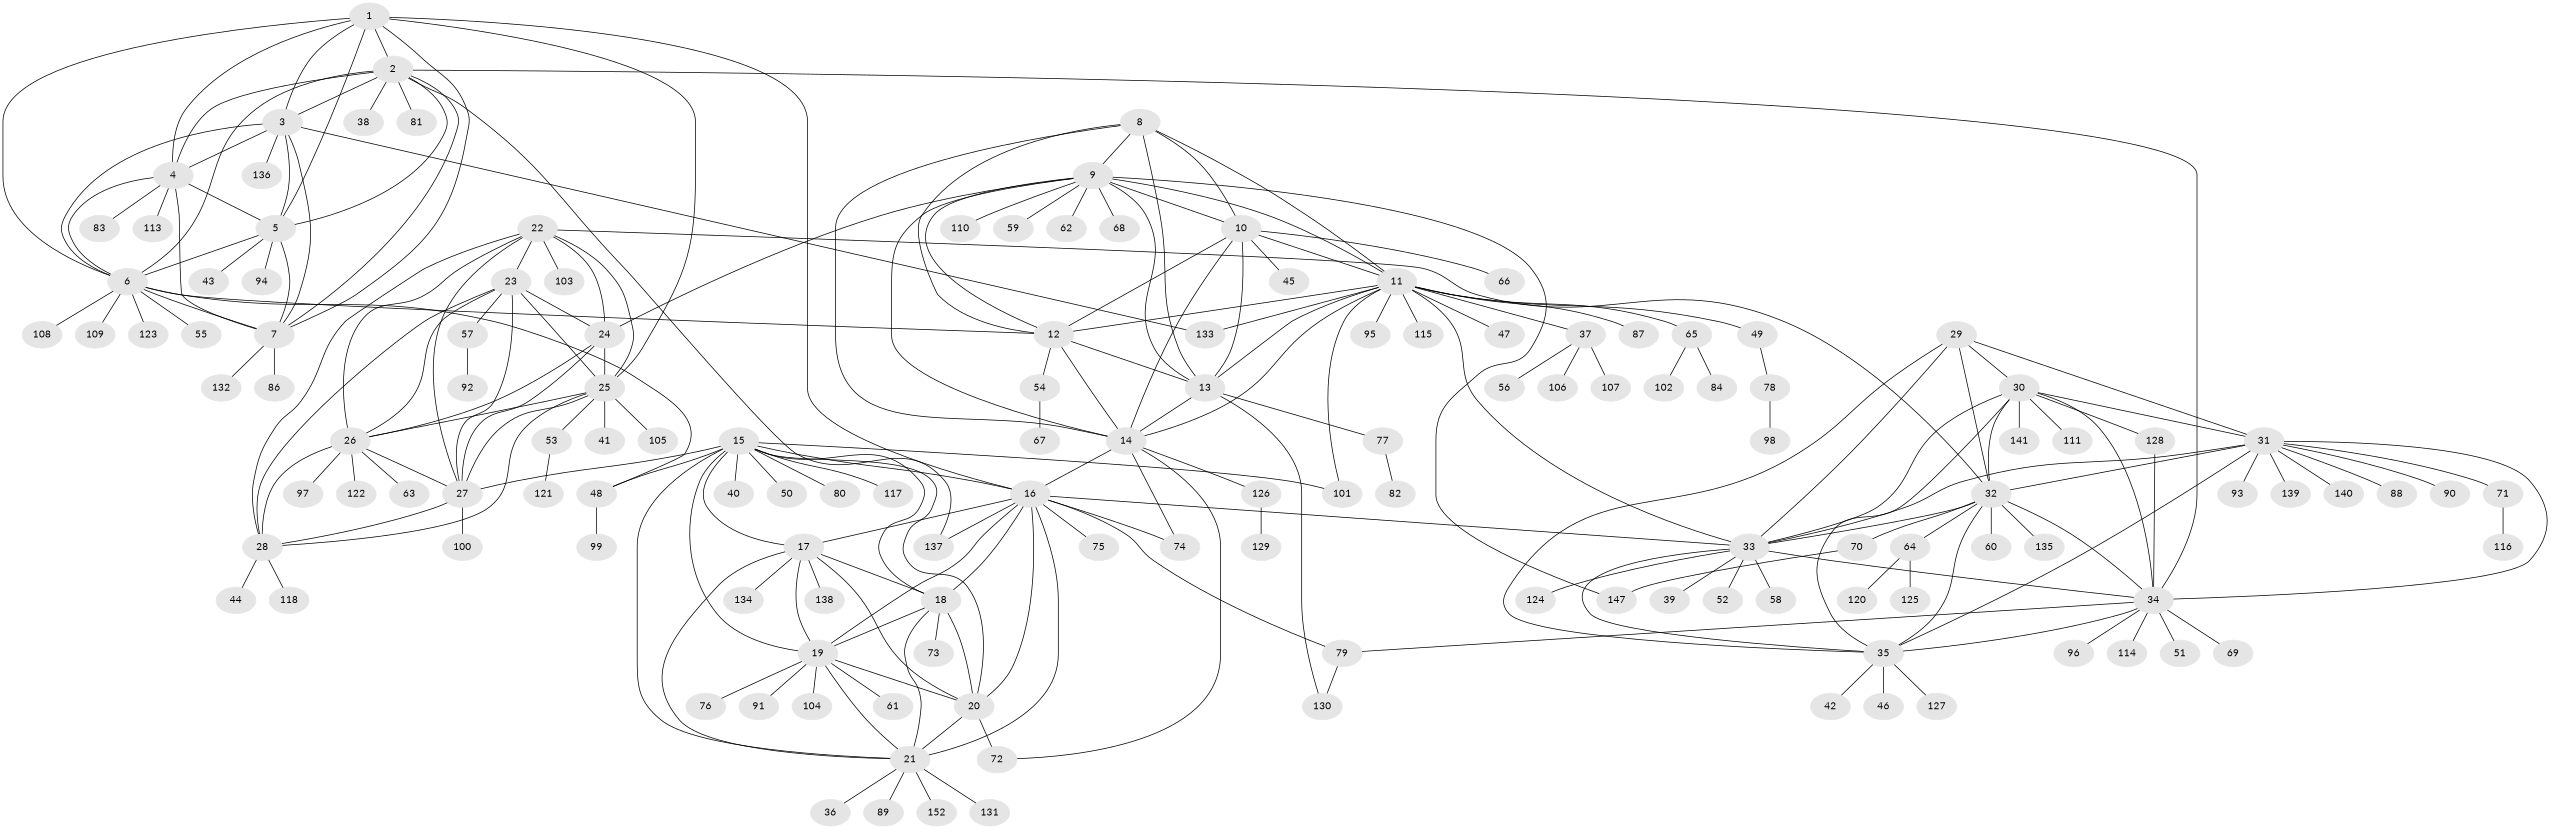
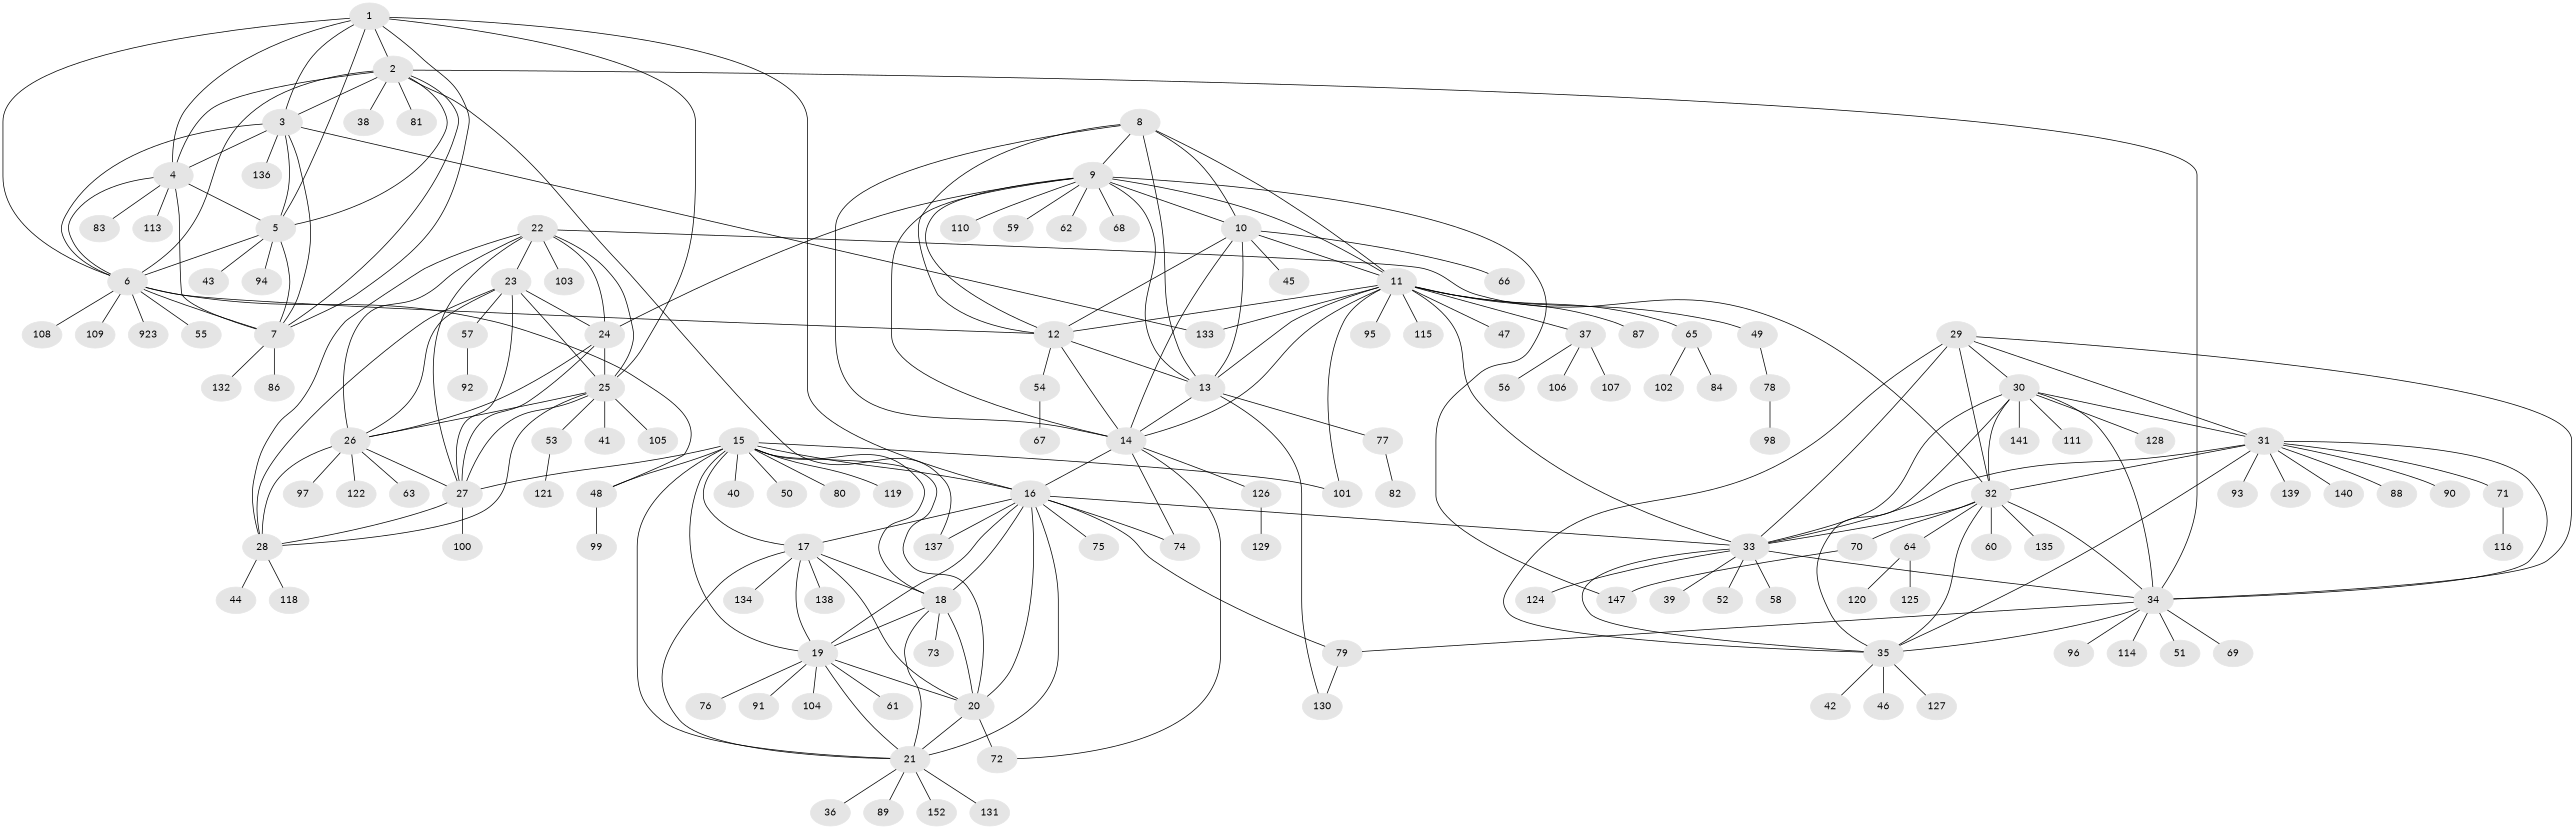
(148, 335) -> (148, 335)
(893, 494) -> (893, 494)
(2154, 521) -> (2529, 411)
